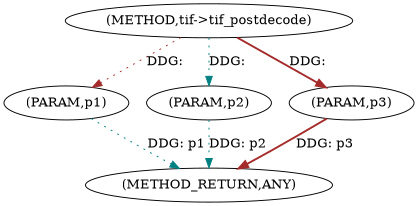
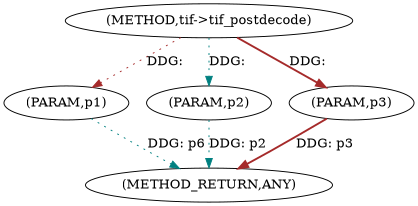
(176, 144) -> (176, 144)
